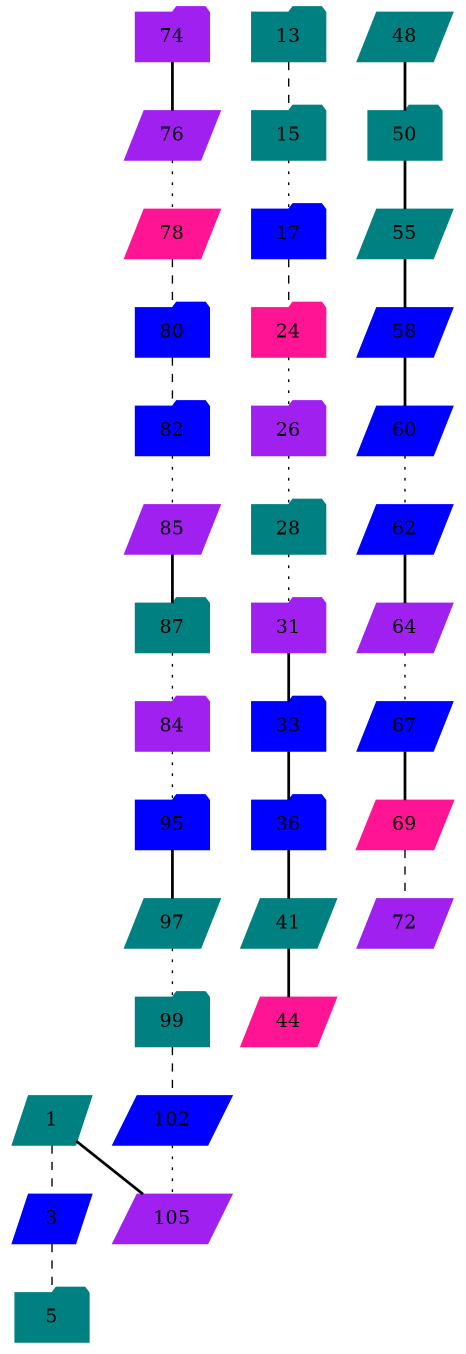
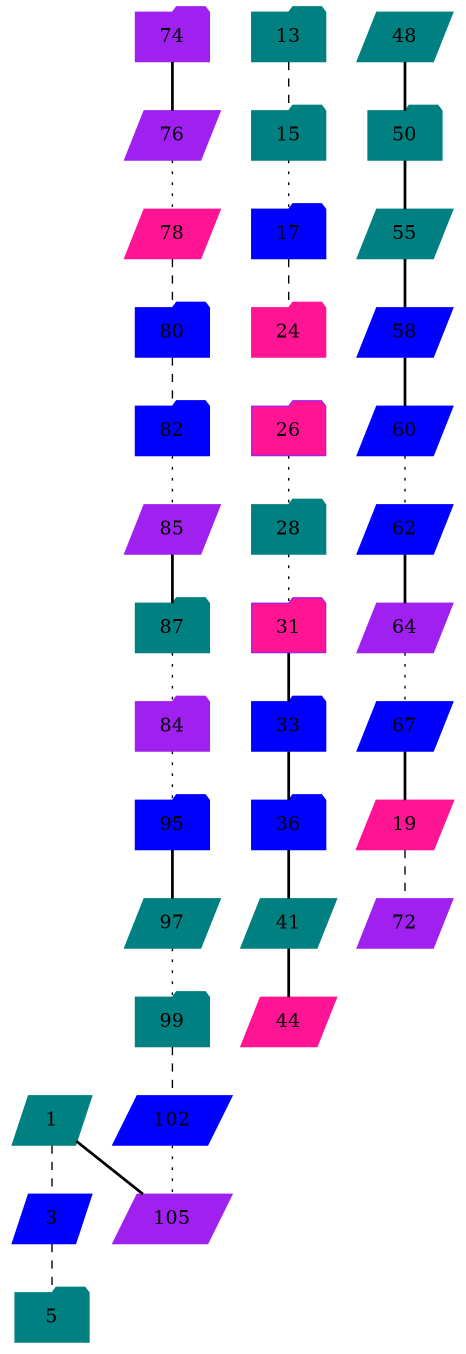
(289, 382) -> none
(289, 431) -> (289, 431)
(289, 628) -> (289, 628)
(405, 825) -> (405, 825)
